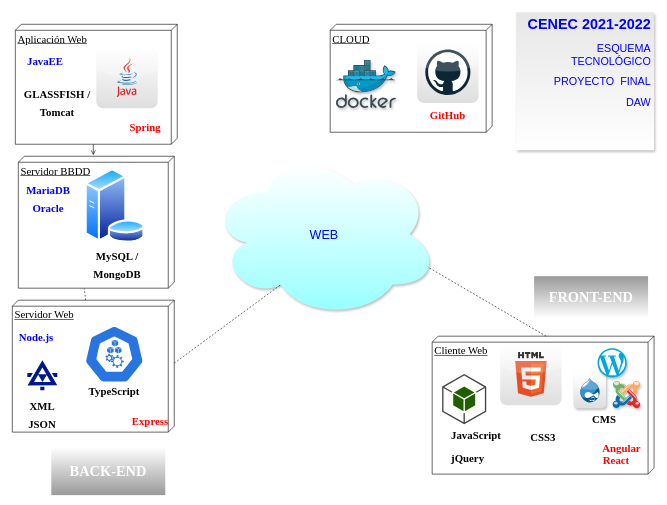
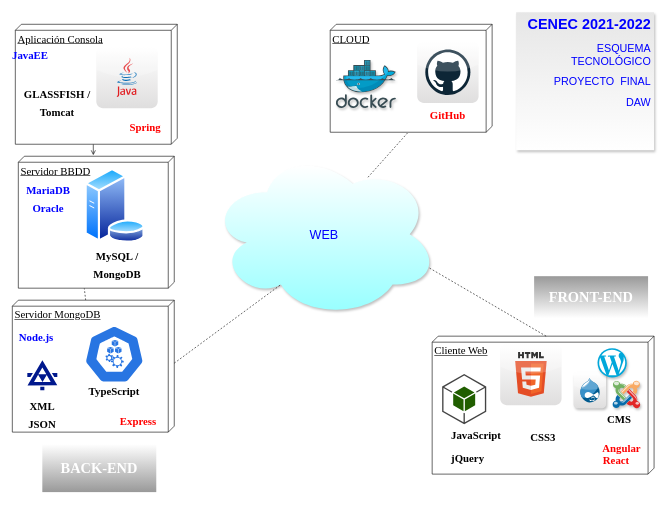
(42, 38) -> (49, 38)
(45, 60) -> (30, 54)
none -> (388, 155)
(37, 314) -> (45, 314)
(604, 419) -> (619, 419)
(150, 420) -> (138, 420)
(108, 471) -> (99, 468)
